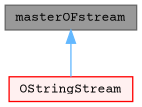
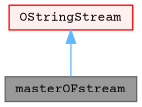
(71, 60) -> (71, 60)
